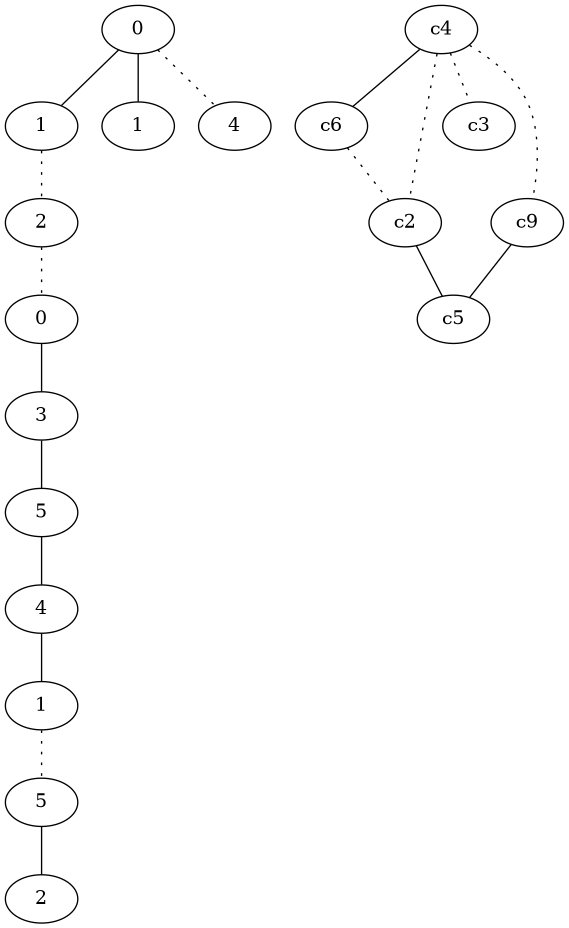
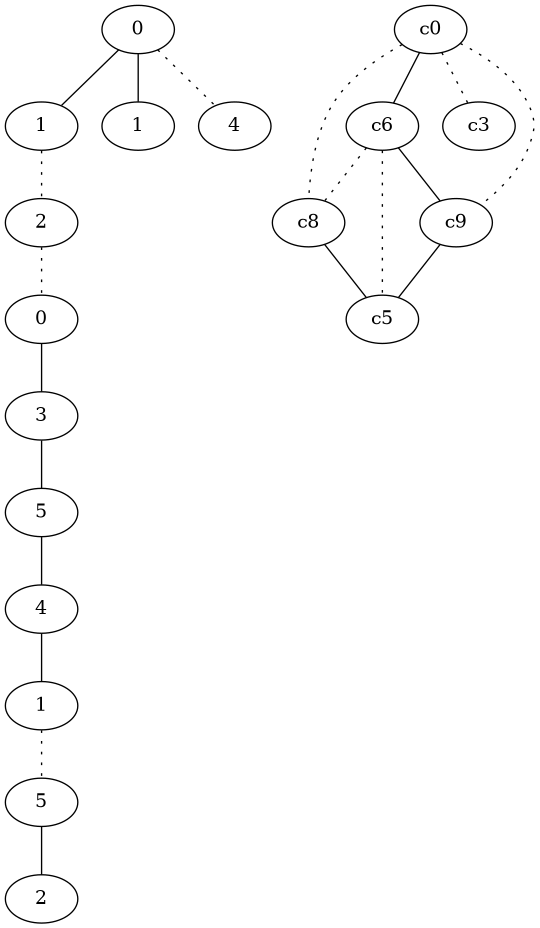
(441, 30) -> (431, 30)
none -> (419, 174)
none -> (382, 223)
(405, 223) -> (309, 223)
